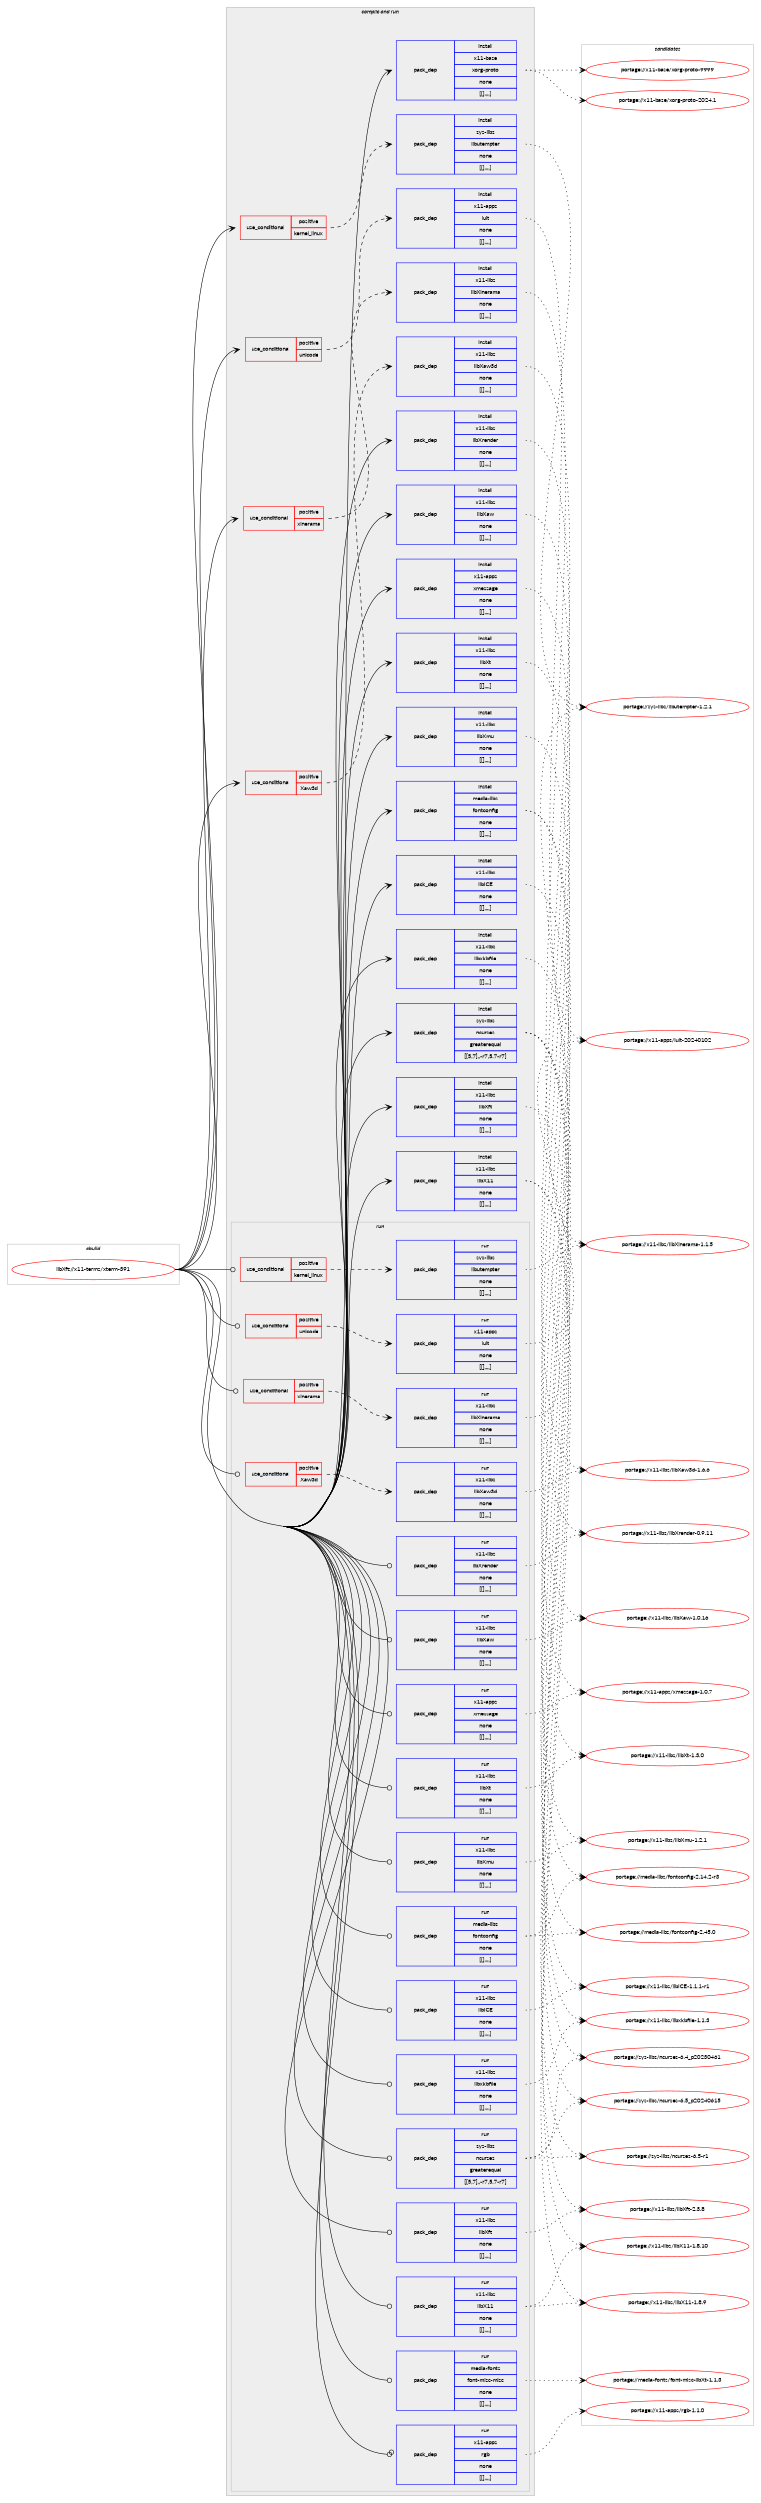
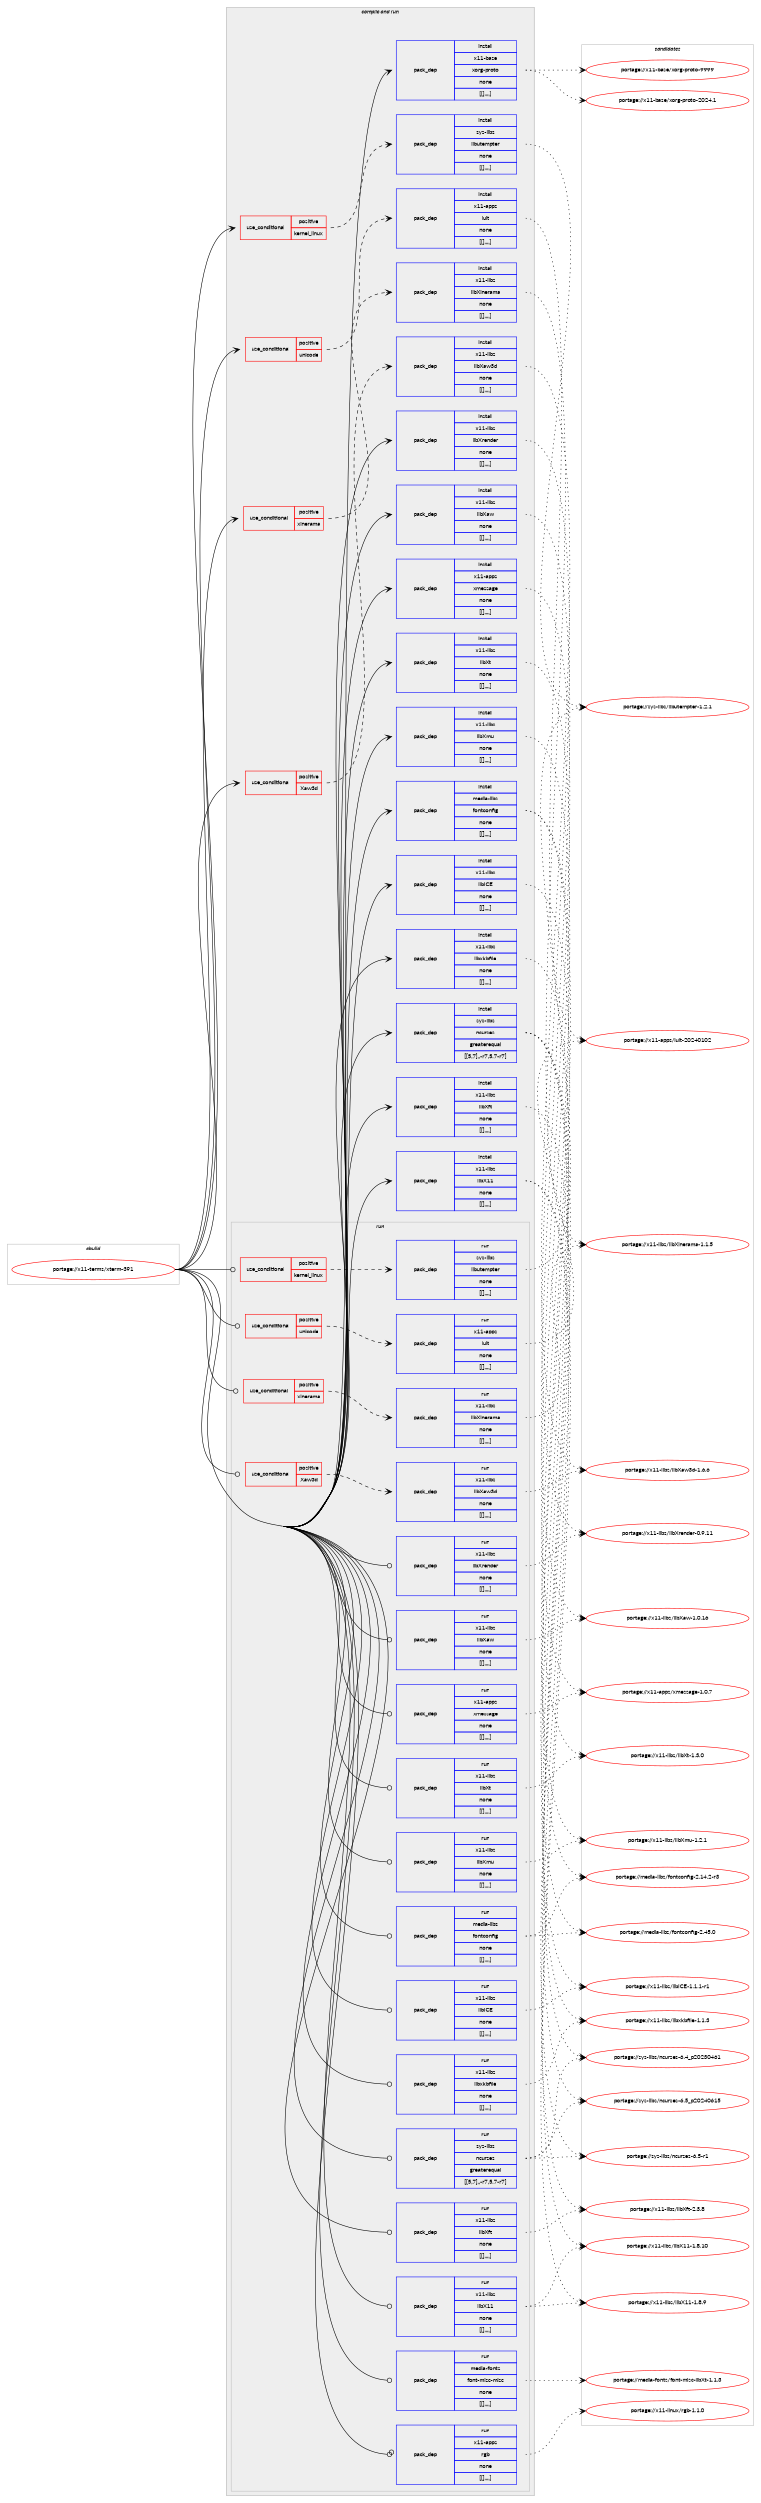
(93, 1270) -> (93, 1270)
(668, 2411) -> (668, 2411)
